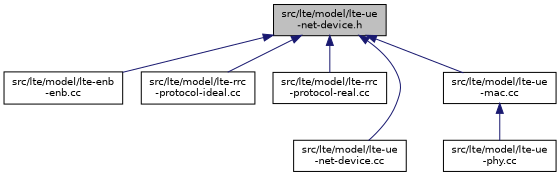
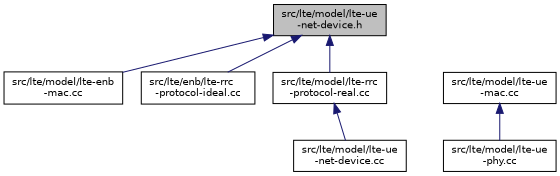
(420, 56) -> none
(63, 88) -> (63, 88)
(198, 88) -> (198, 88)
(400, 90) -> (341, 127)
